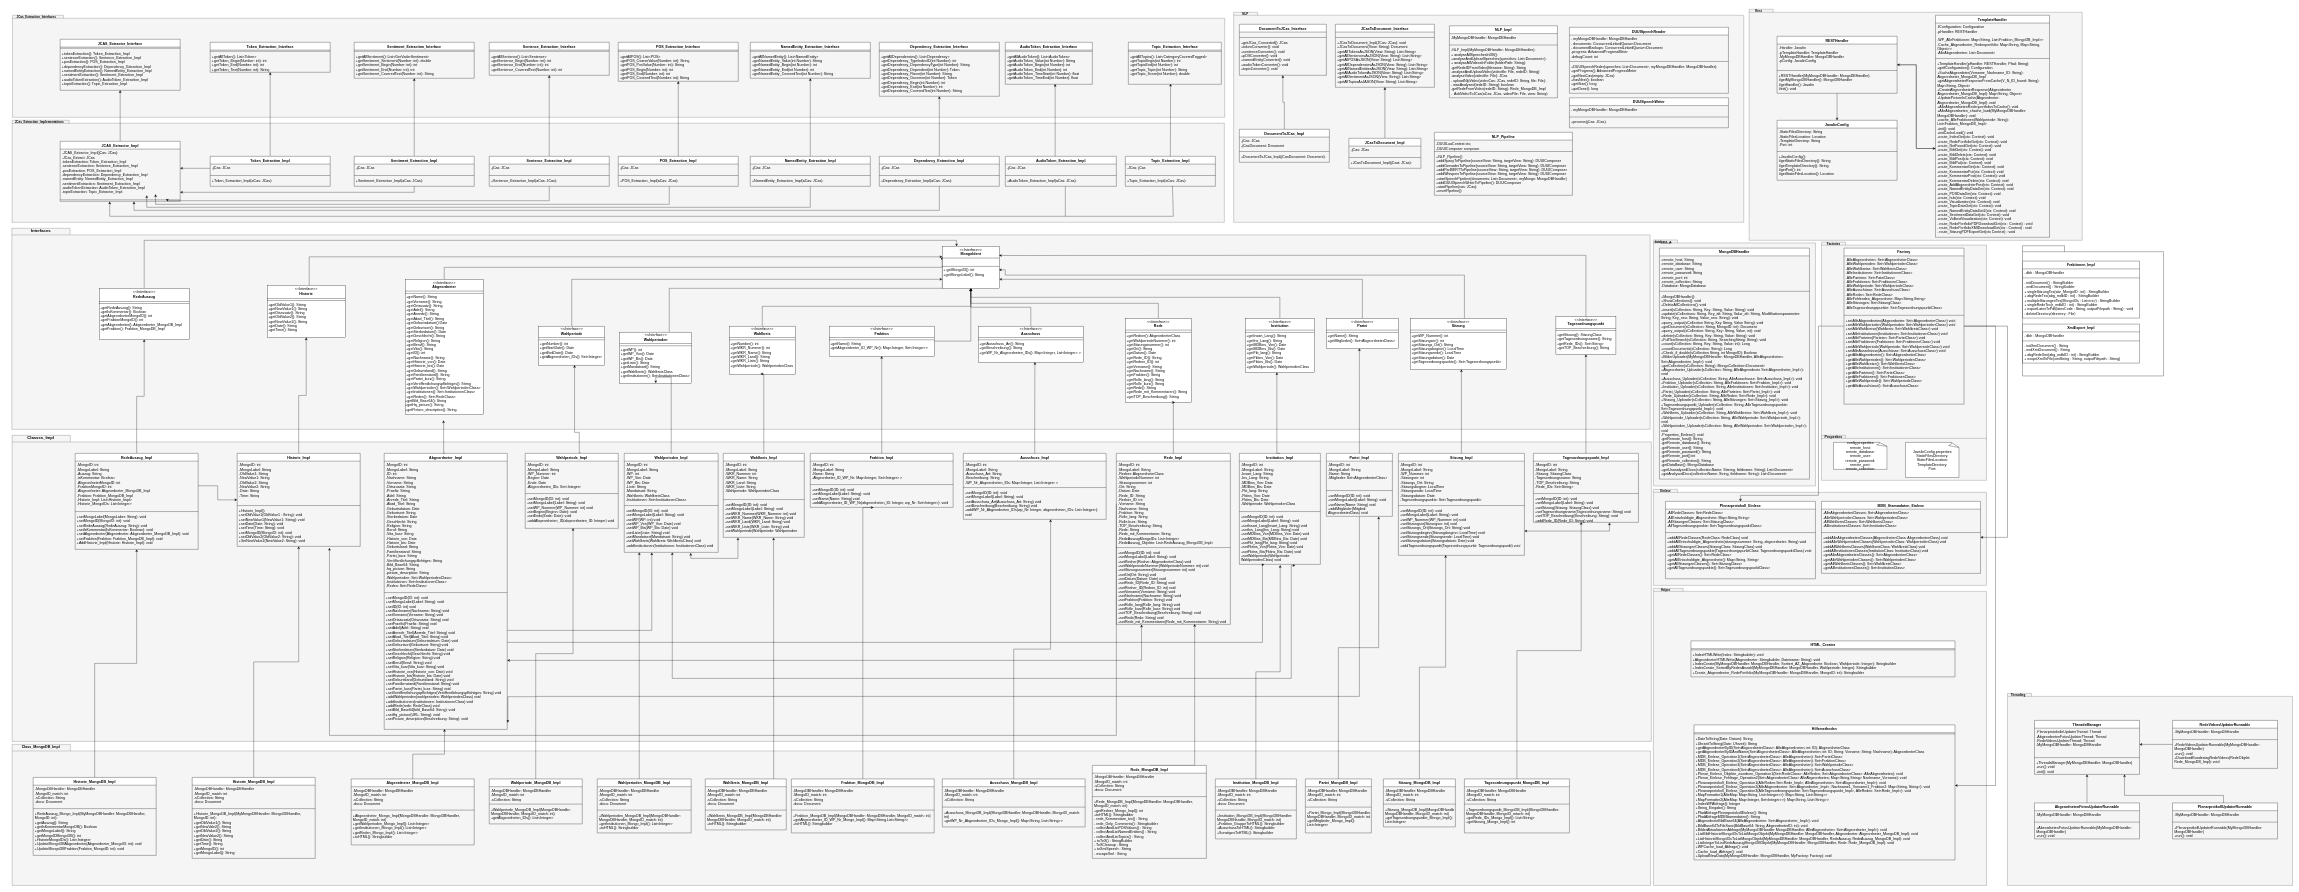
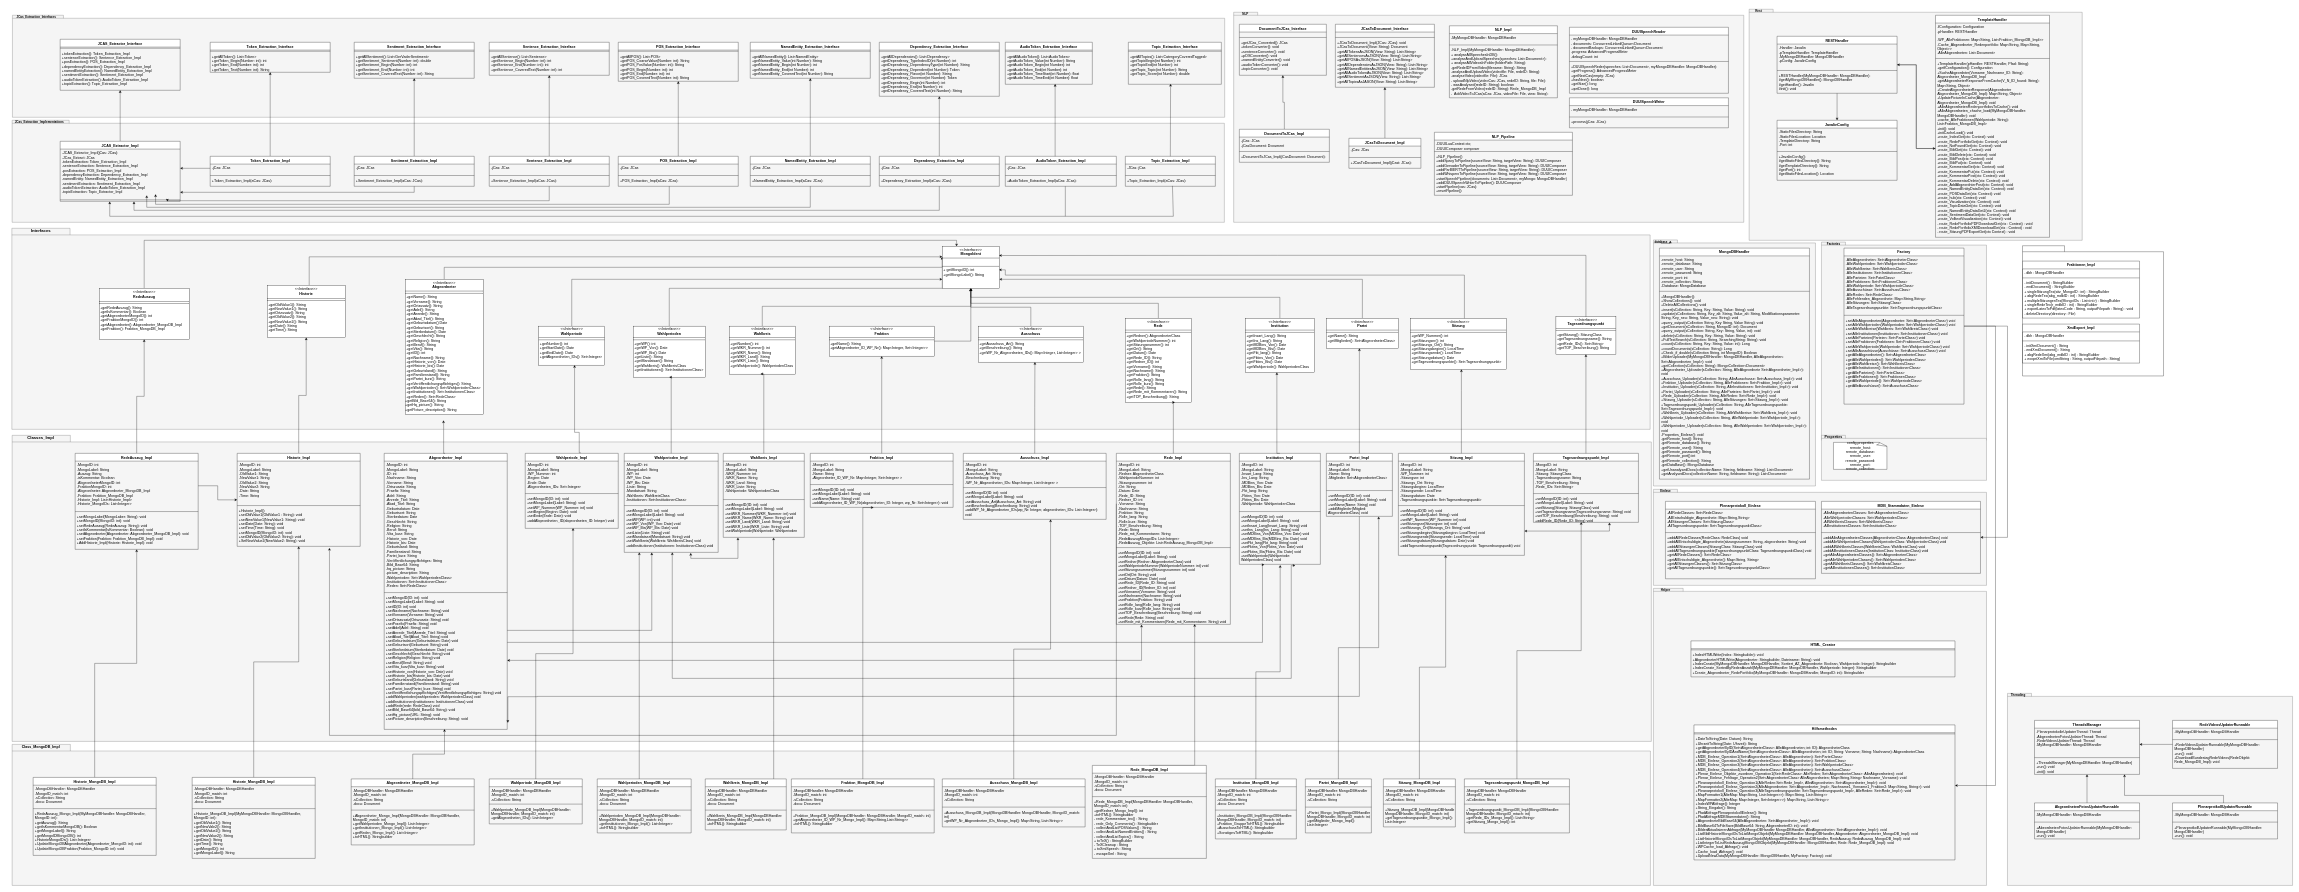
(656, 357) -> (669, 351)
(1932, 460) -> none
(1740, 498) -> none
